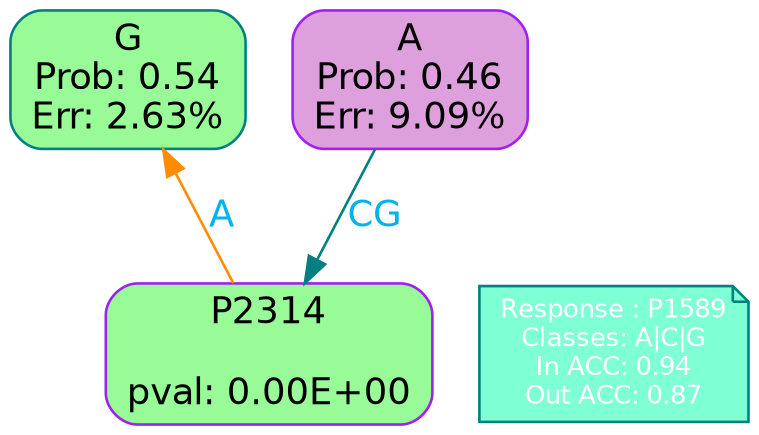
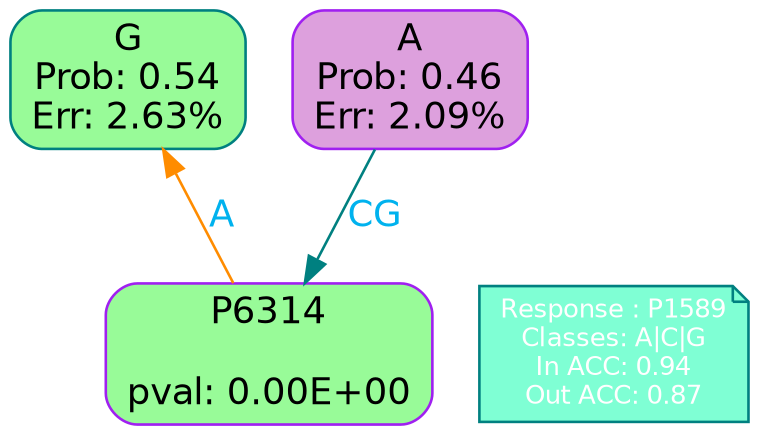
(410, 80) -> (410, 80)
(269, 354) -> (269, 354)
